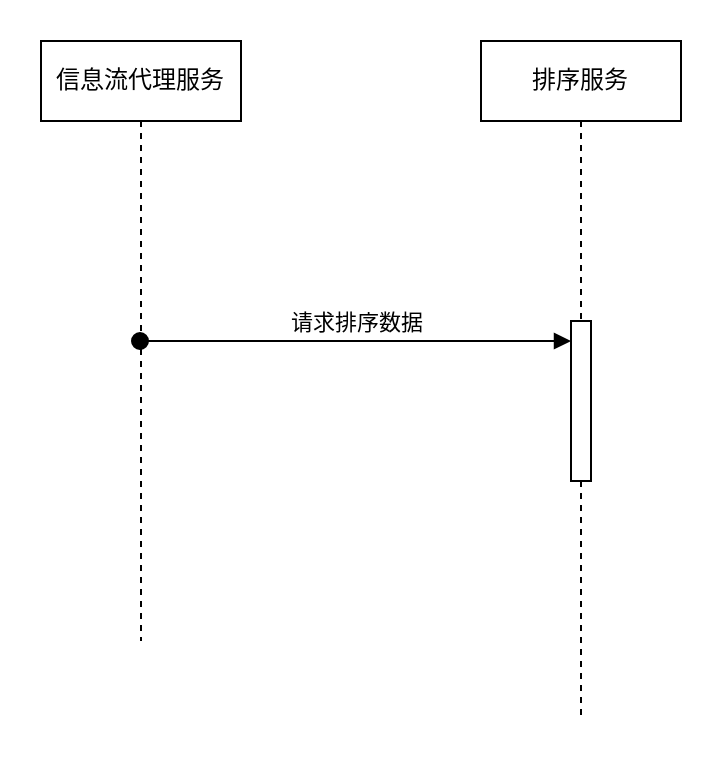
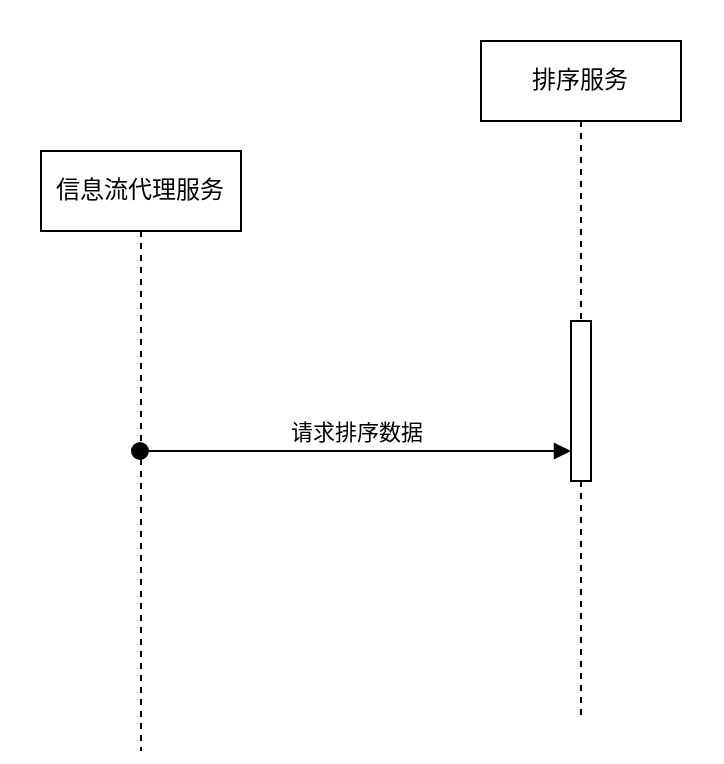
(141, 341) -> (141, 451)
